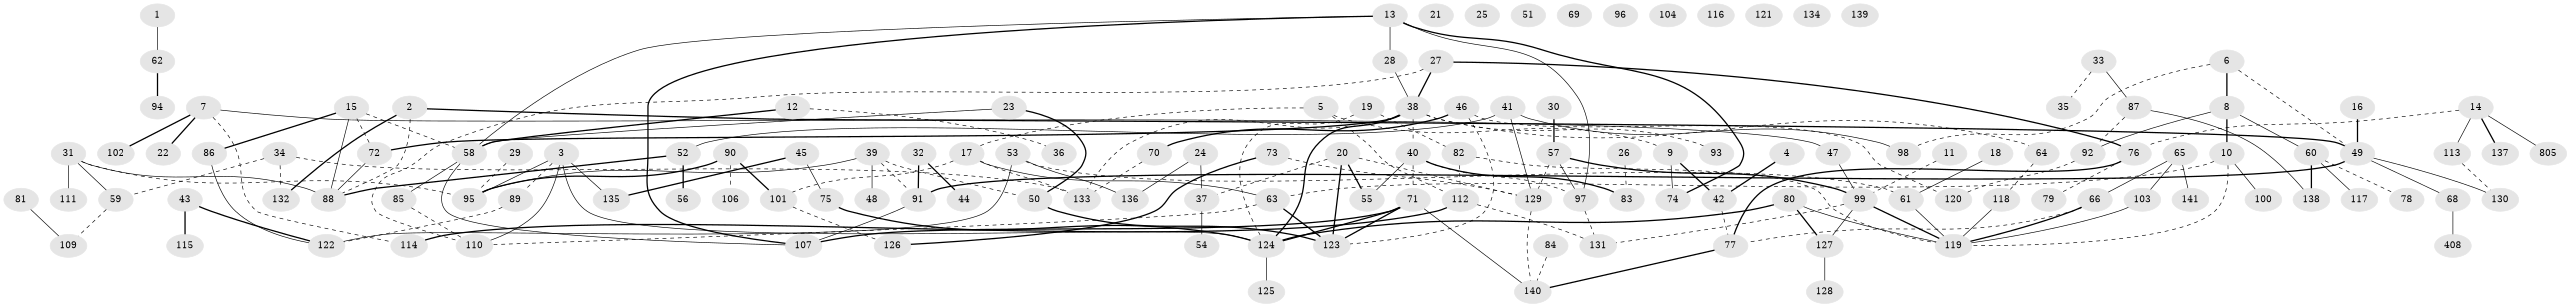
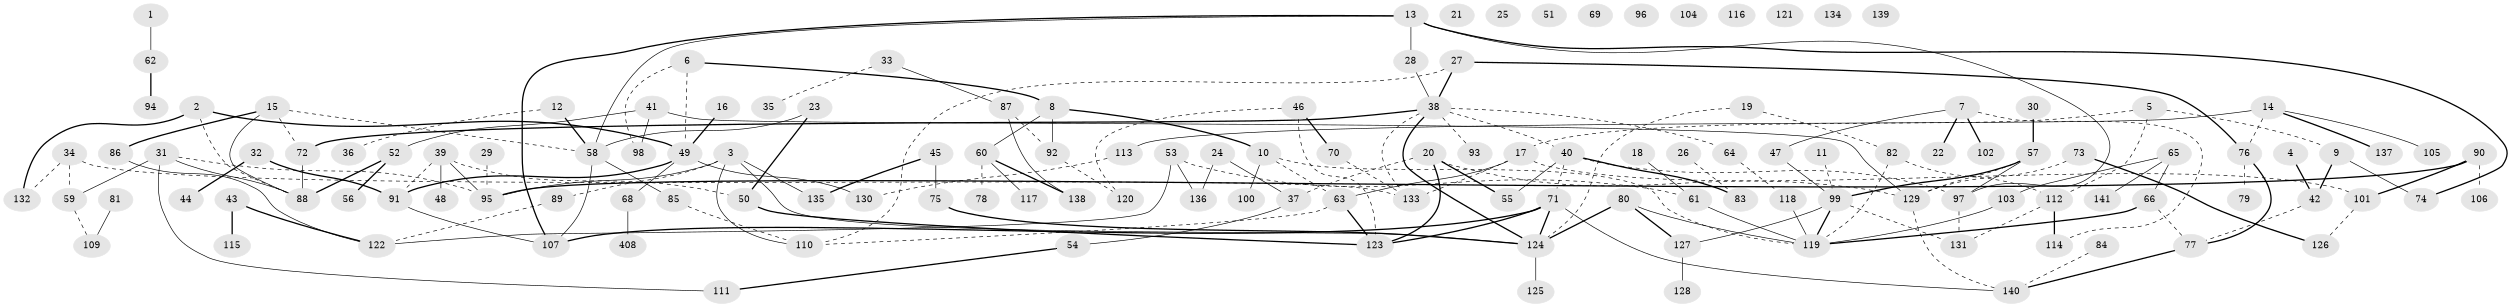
(2548, 154) -> (2432, 154)
none -> (898, 269)
